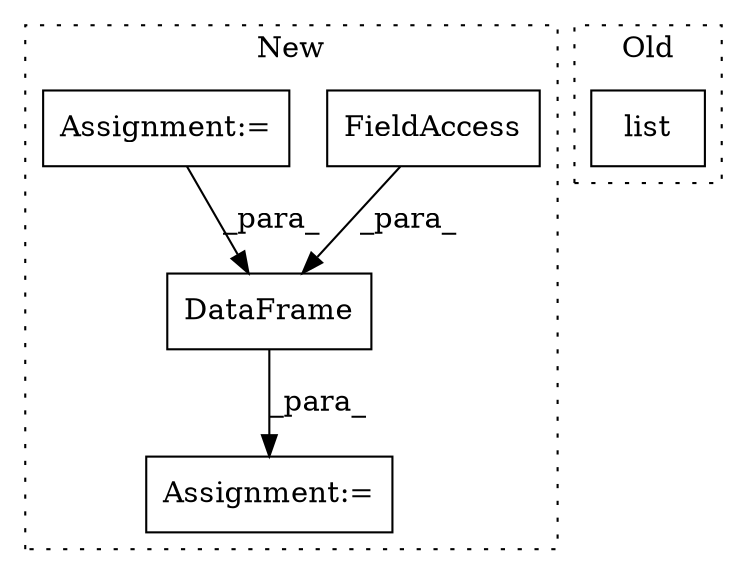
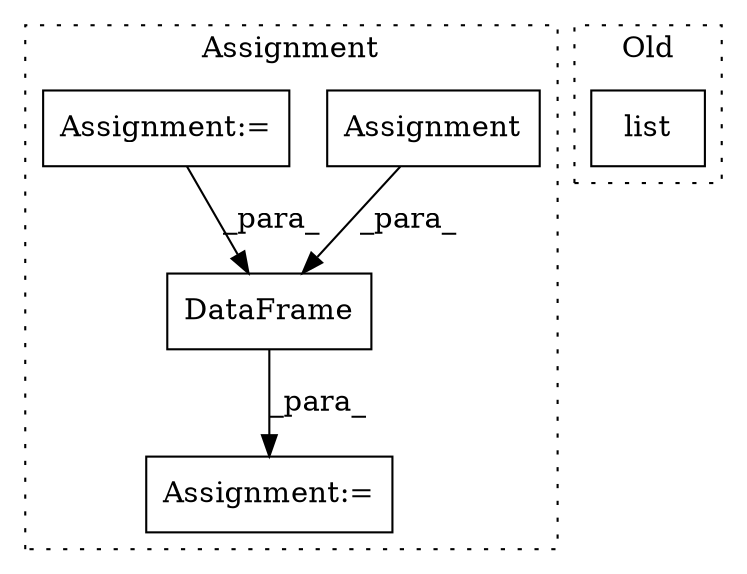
(291, 49) -> (291, 49)
(433, 128) -> (433, 128)
